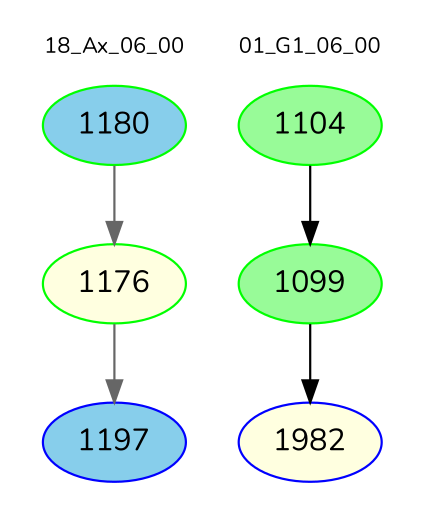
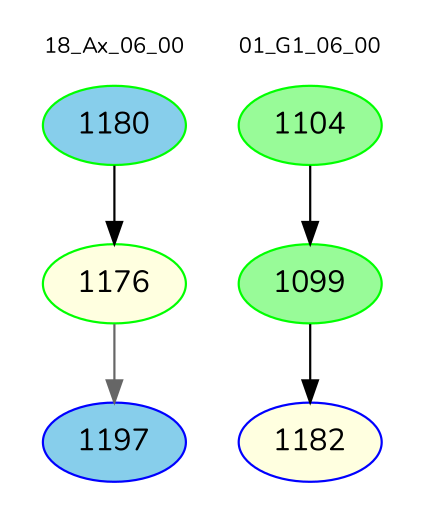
(114, 194) -> (114, 194)
(310, 442) -> (310, 442)
